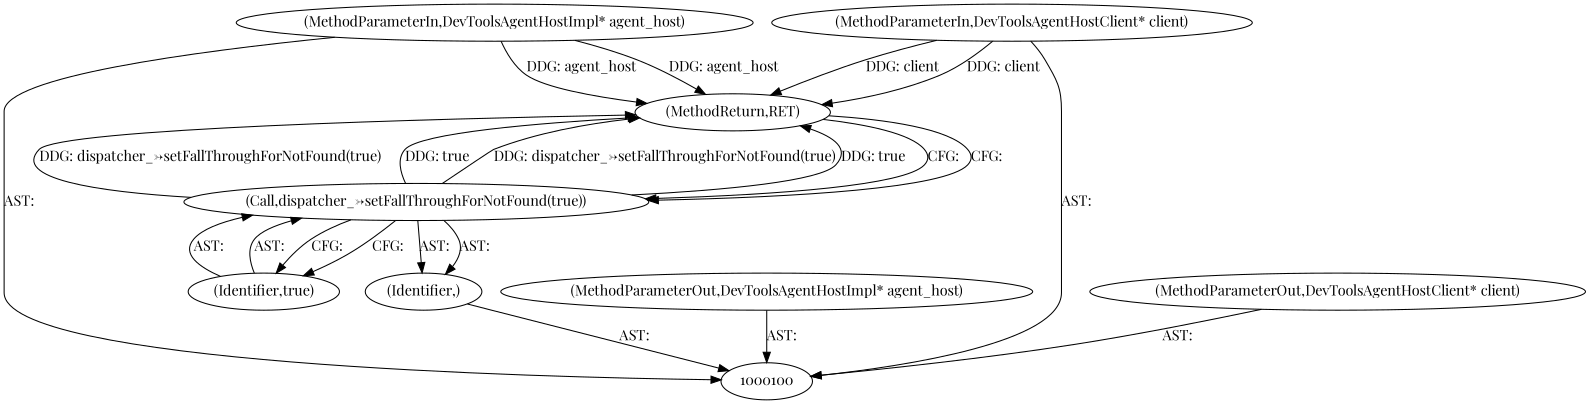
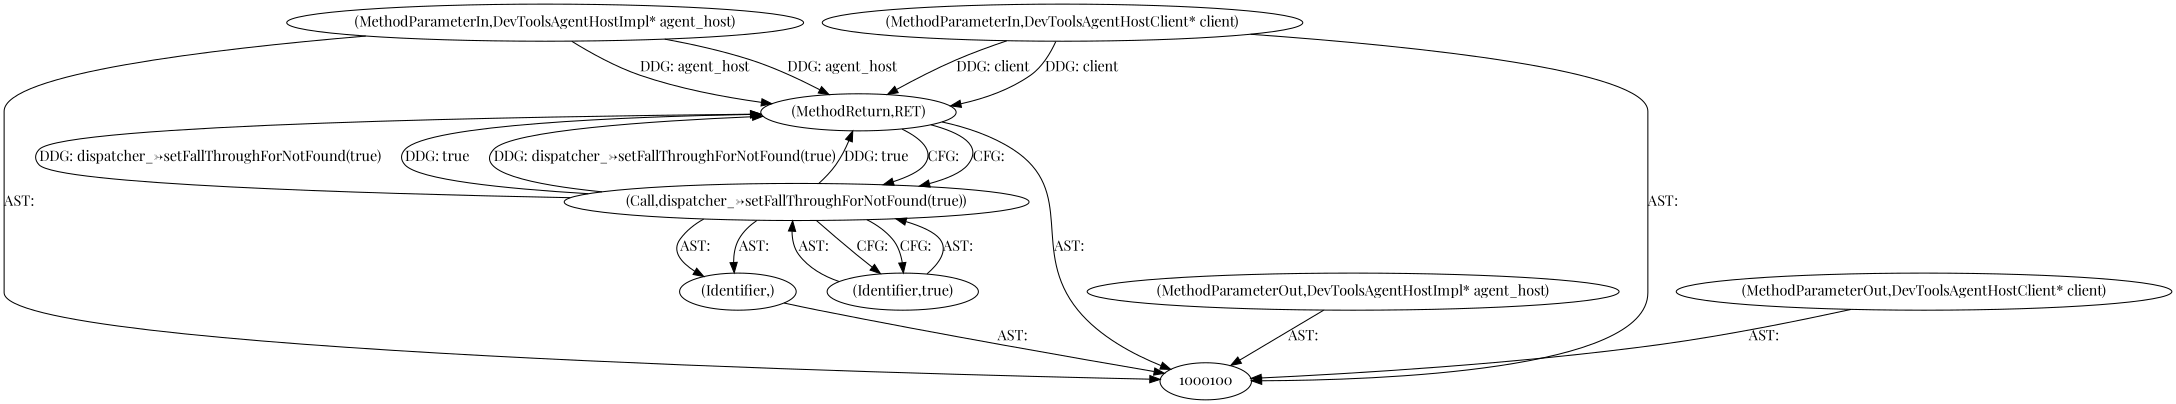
none -> (1053, 238)
